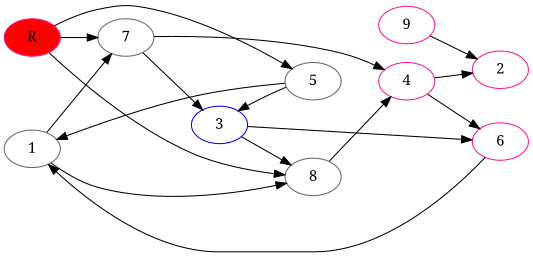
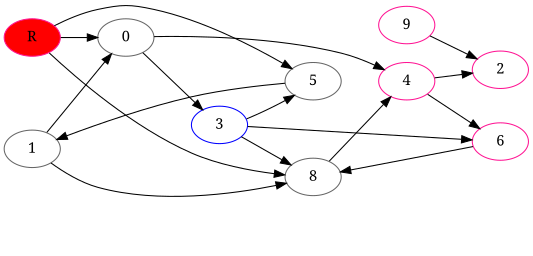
(126, 38) -> (126, 38)
(267, 96) -> (266, 110)
(274, 252) -> (412, 158)
